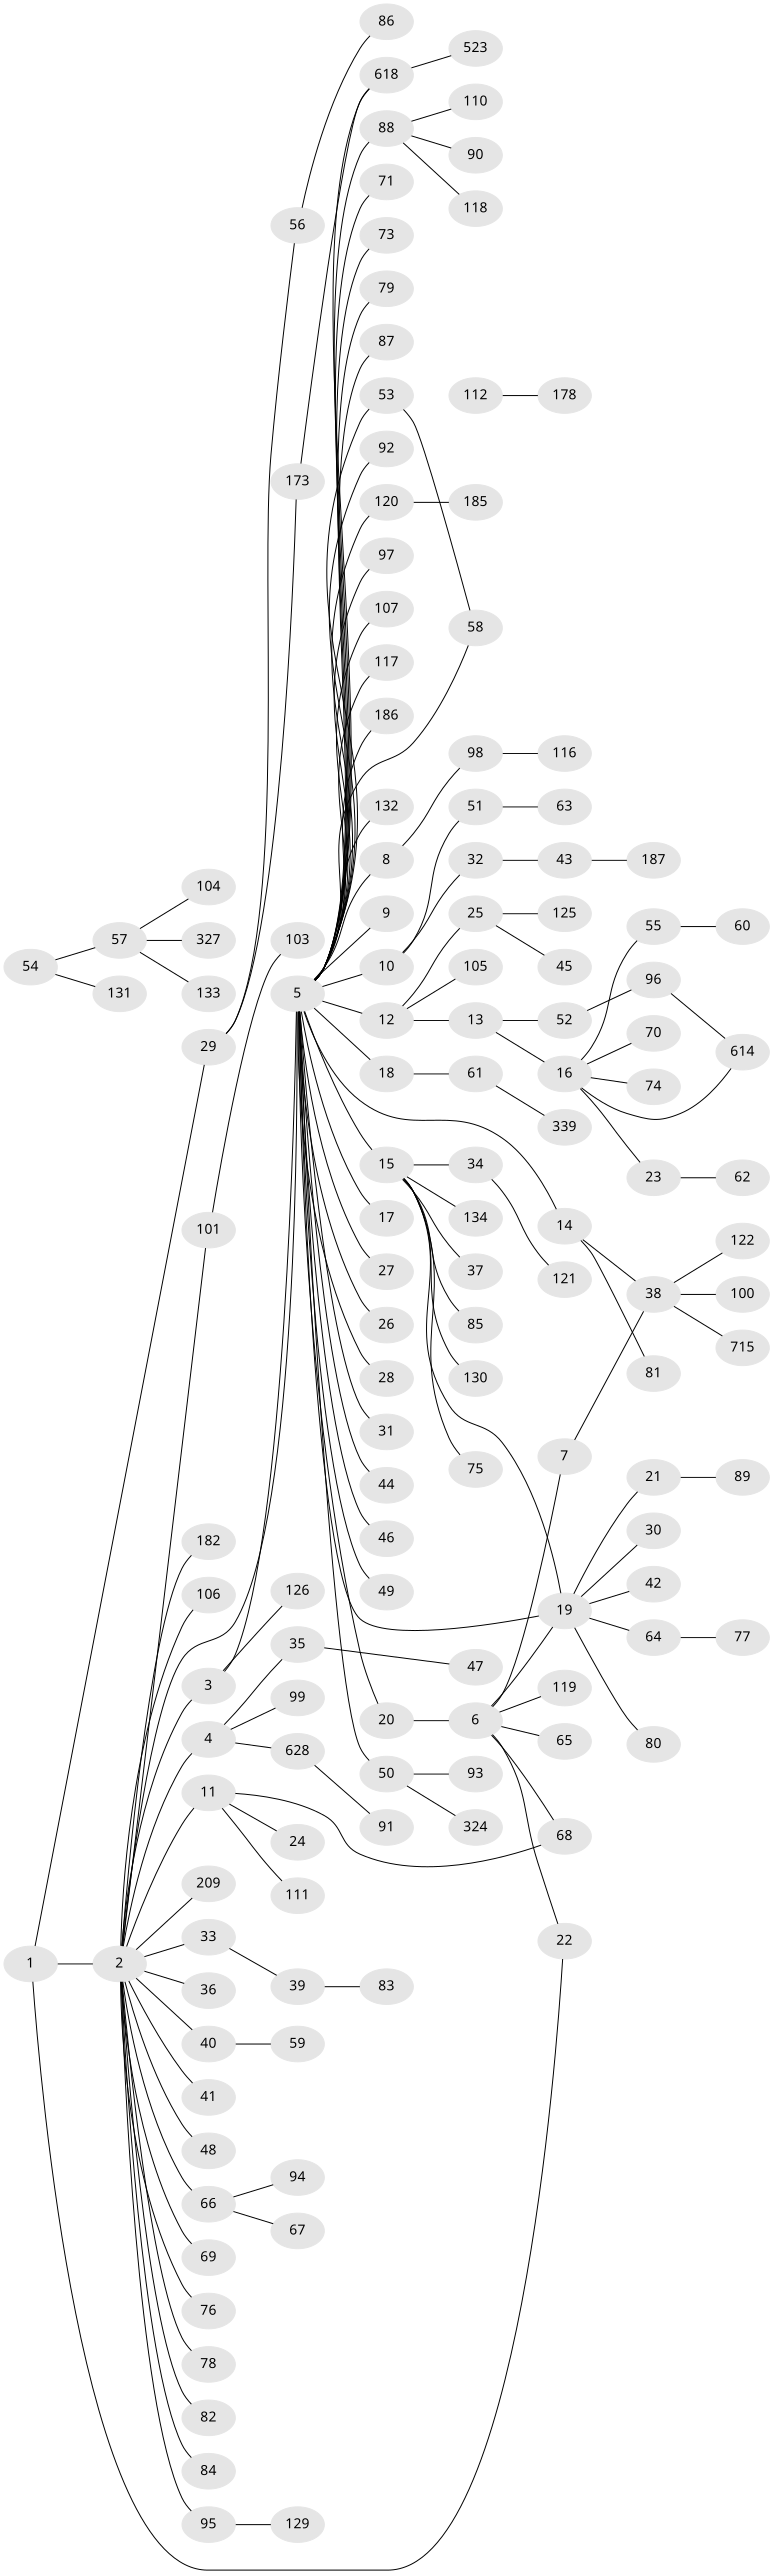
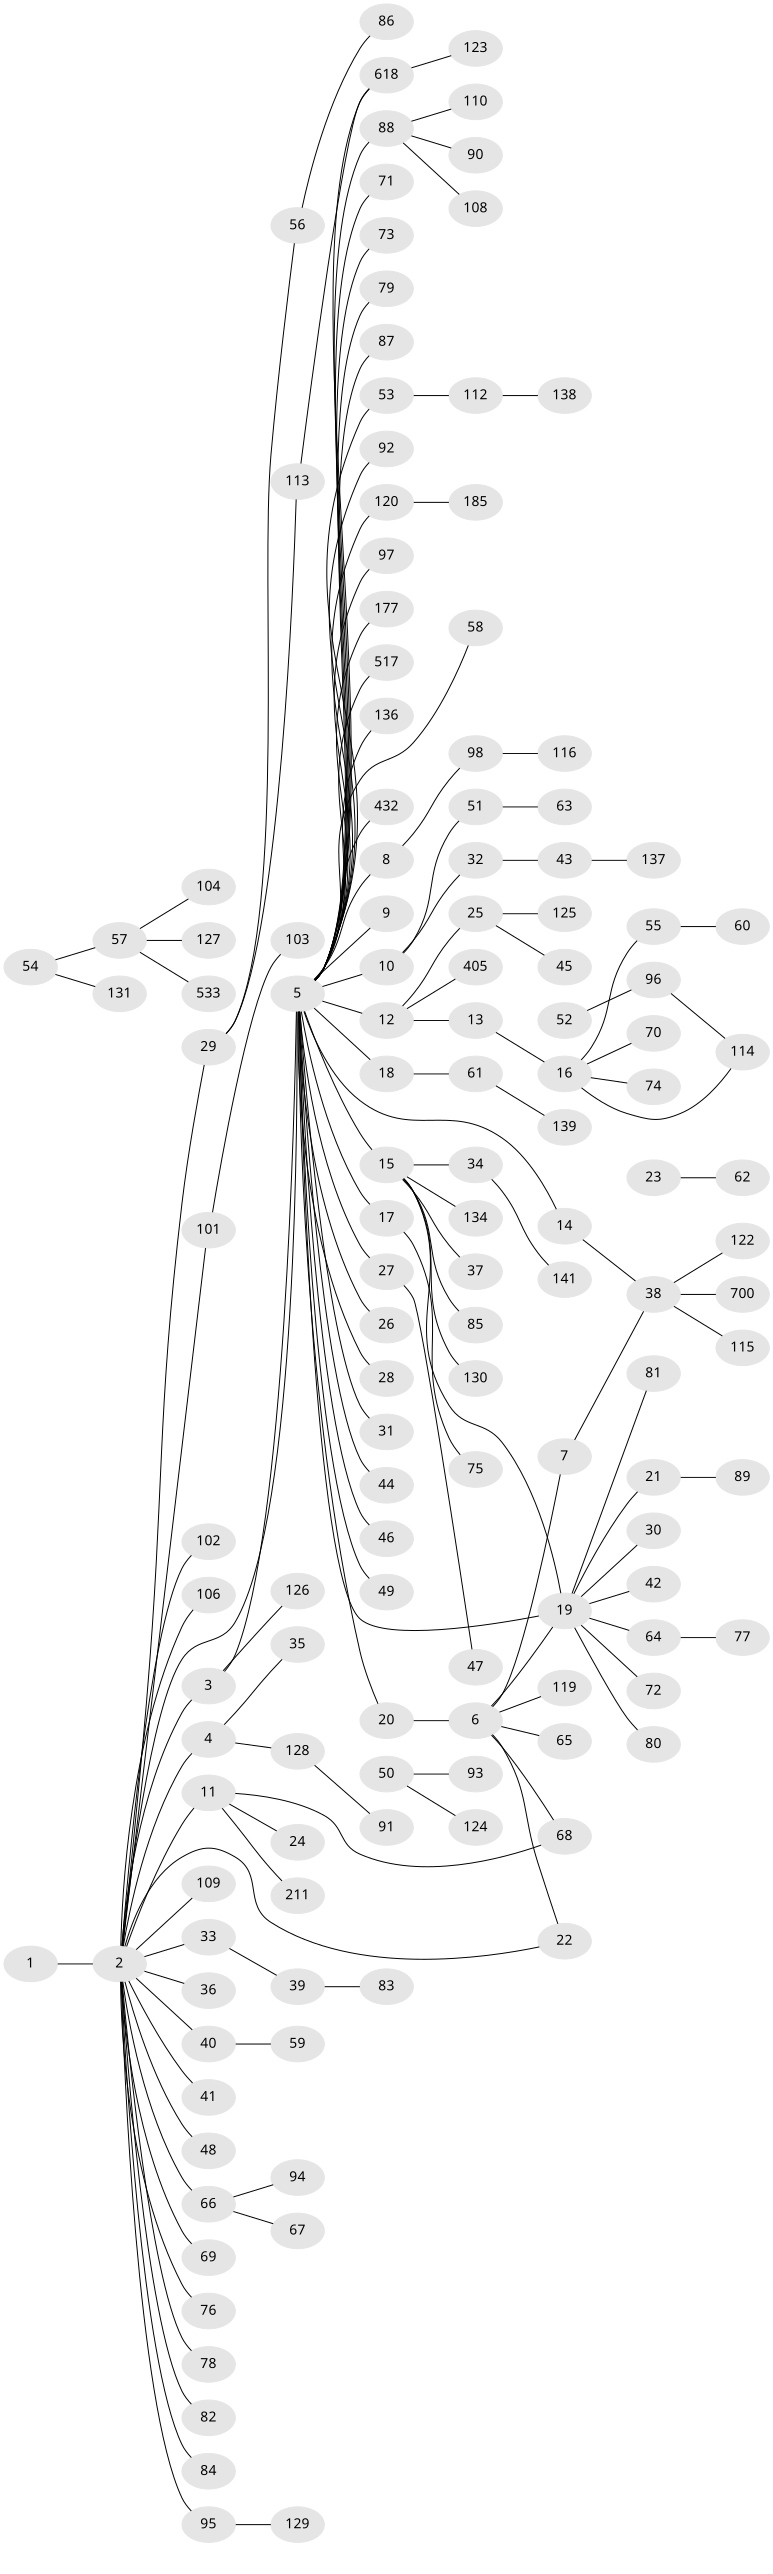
(476, 48) -> (476, 48)
(476, 209) -> (476, 209)
(565, 396) -> (565, 396)
(298, 482) -> (298, 482)
(443, 513) -> (431, 396)
(387, 609) -> (387, 609)
(387, 663) -> (387, 663)
(387, 716) -> (387, 716)
(387, 807) -> (387, 807)
(654, 860) -> (654, 860)
(209, 940) -> (209, 940)
(476, 967) -> (476, 967)
(209, 994) -> (209, 994)
(520, 1021) -> none
(743, 1052) -> (743, 1052)
(611, 1125) -> none
(565, 1127) -> (565, 1127)
(565, 1280) -> (565, 1280)
(743, 1294) -> (743, 1294)
(615, 1297) -> (609, 1492)
(433, 1316) -> (432, 1343)
(743, 1348) -> (743, 1348)
(120, 1505) -> (159, 1505)
(209, 1542) -> (209, 1542)
(332, 1558) -> none
(387, 1656) -> (444, 1466)
none -> (654, 1691)
(298, 1698) -> none
(298, 1751) -> (298, 1751)
(476, 1827) -> (476, 1827)
(209, 1884) -> (209, 1884)
(298, 1896) -> (298, 1896)
(309, 2570) -> (286, 1930)
